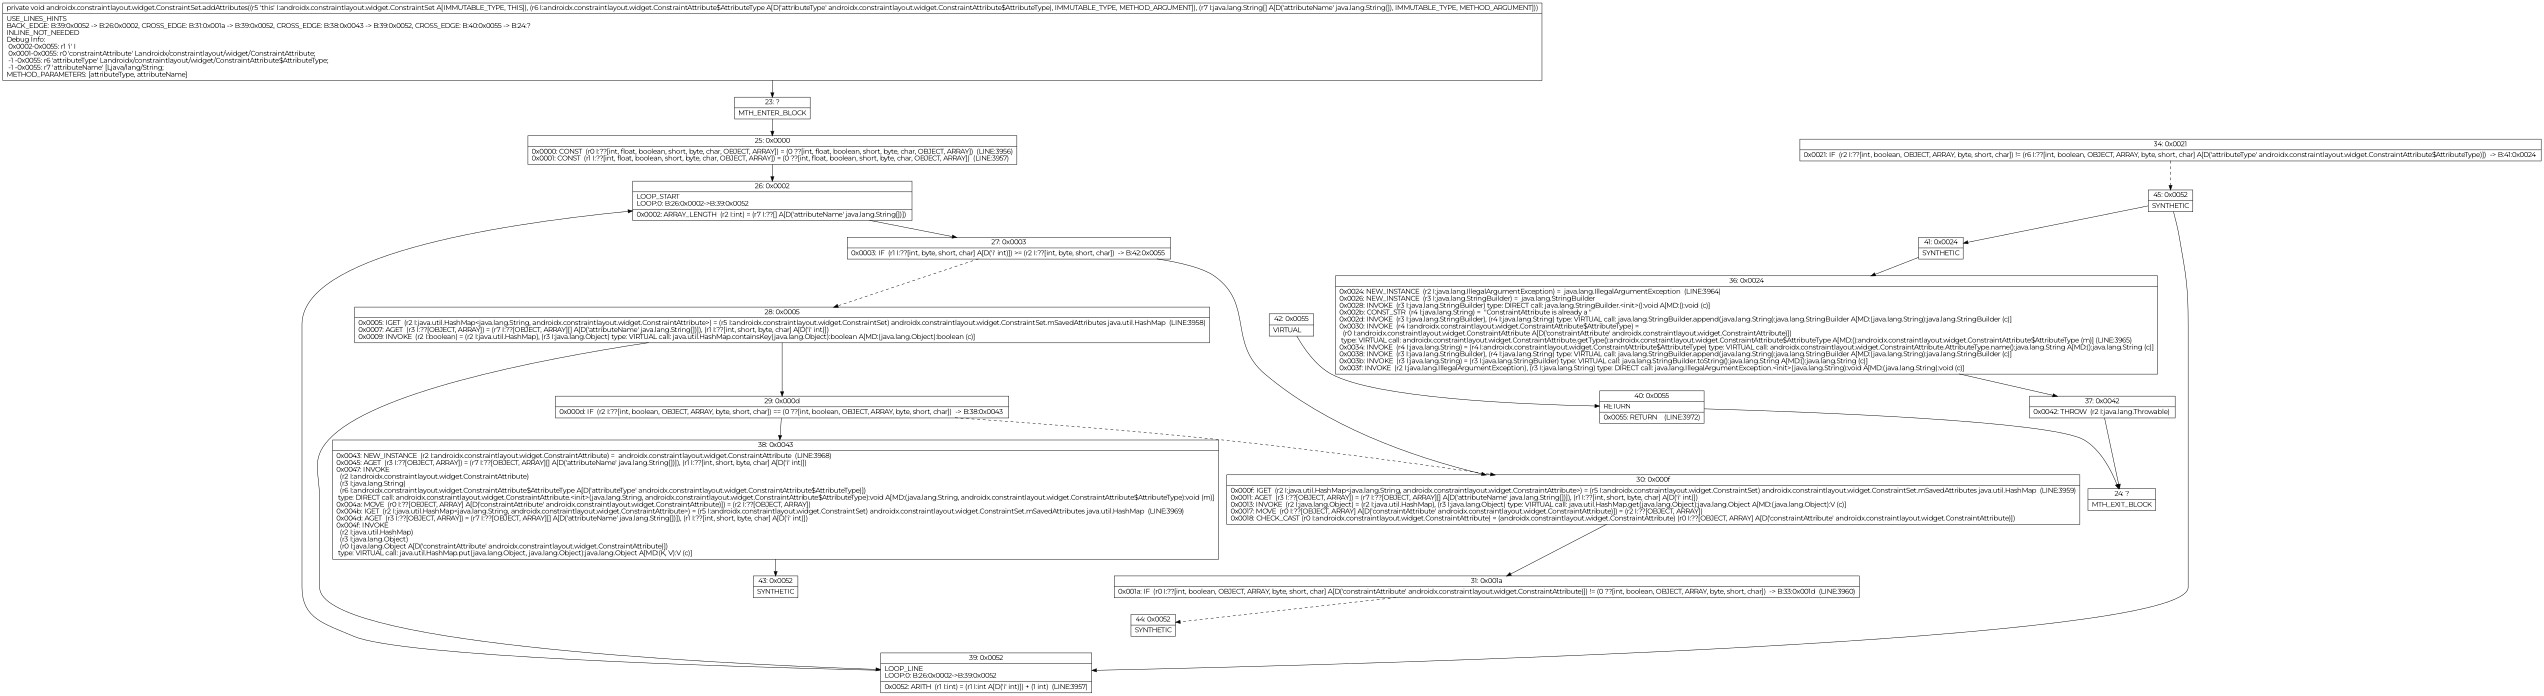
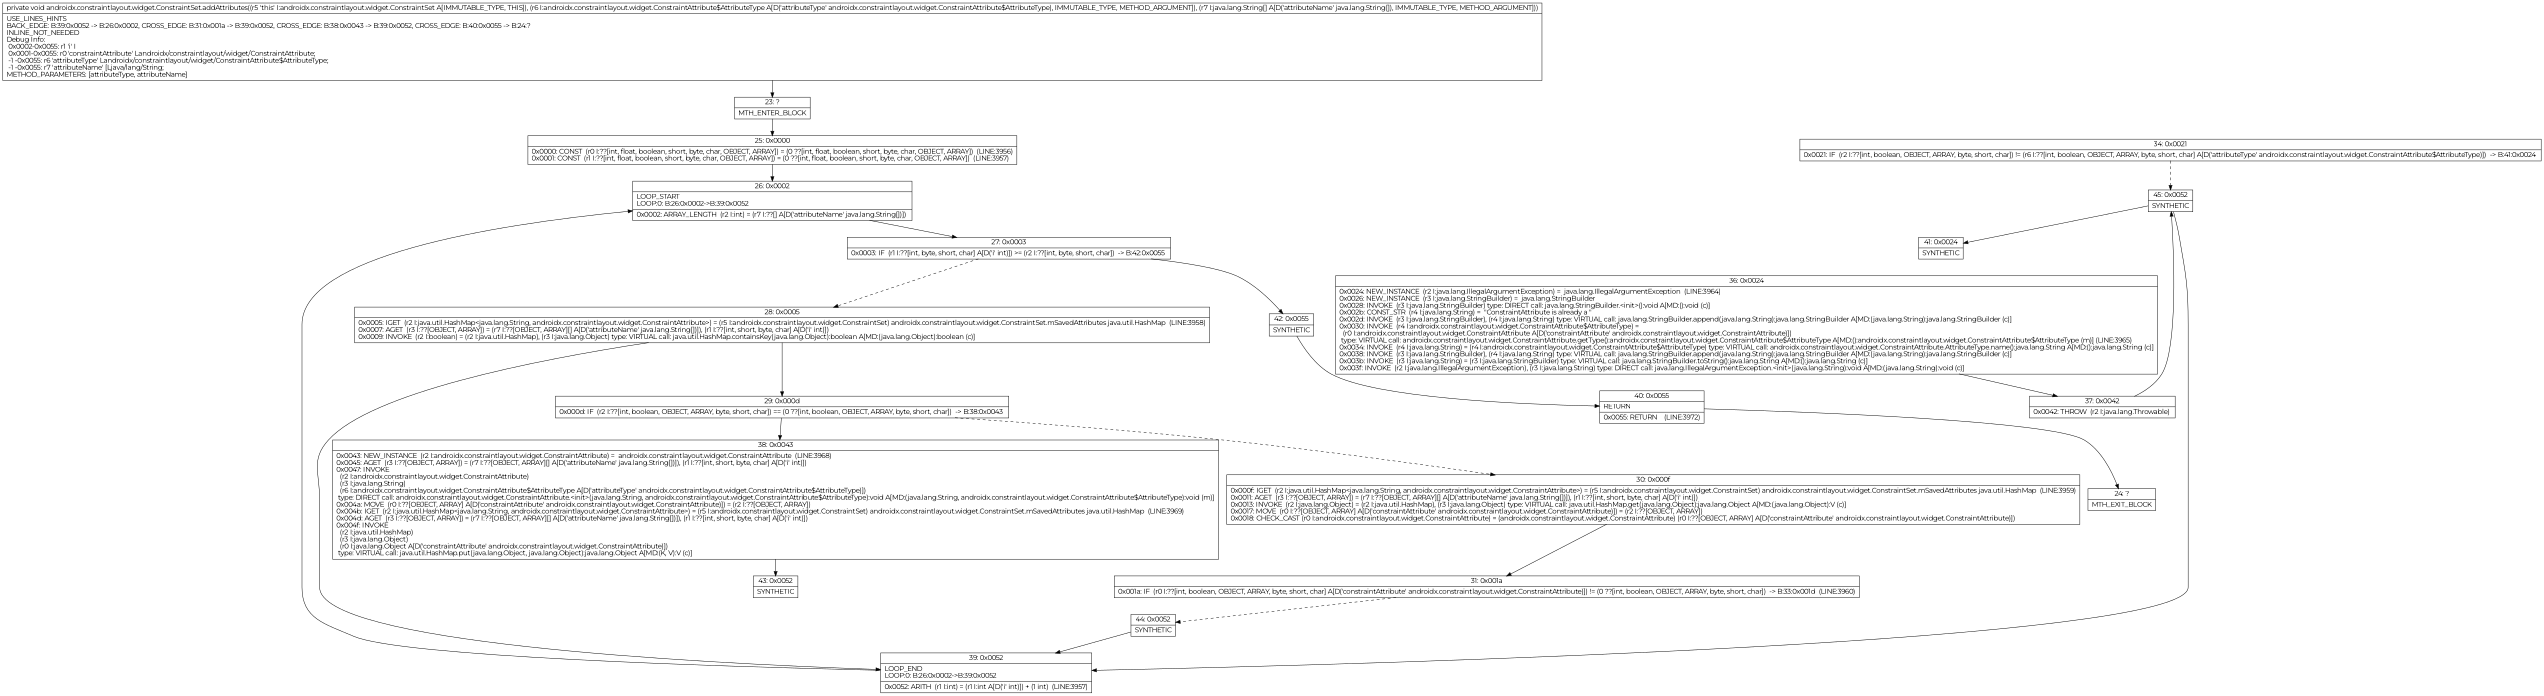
(1897, 266) -> none
(1287, 330) -> (1291, 330)
(1292, 394) -> (1222, 271)
(2112, 451) -> (2173, 314)
none -> (1095, 642)
(904, 669) -> (903, 669)
